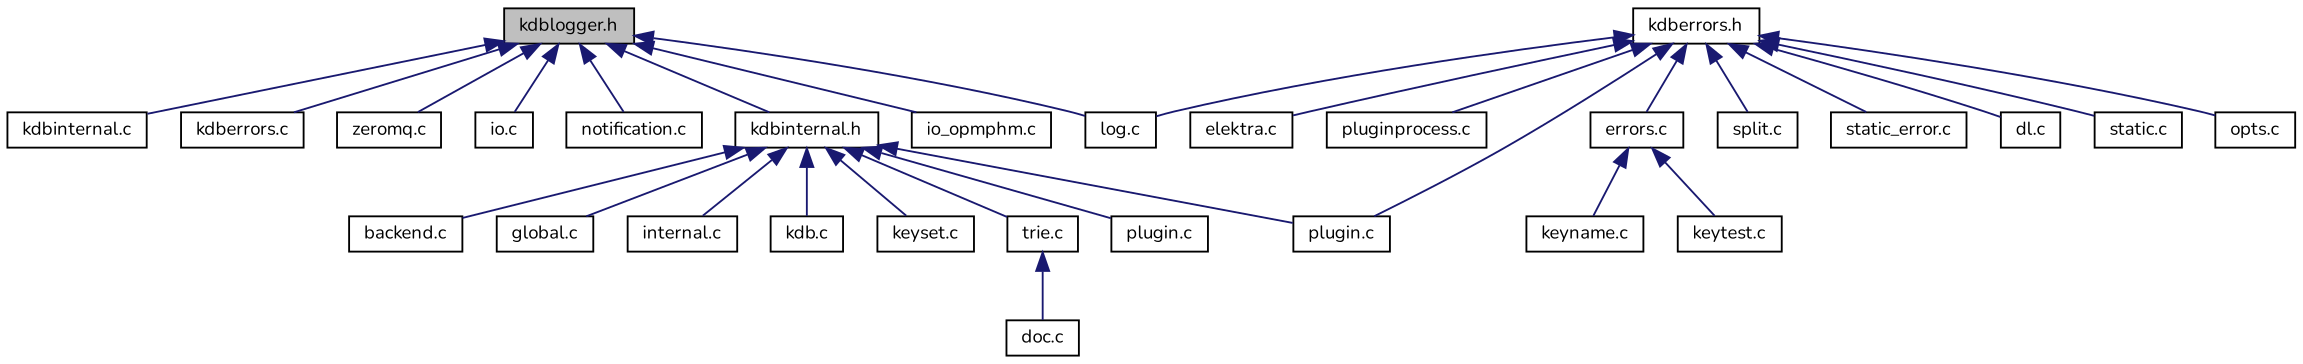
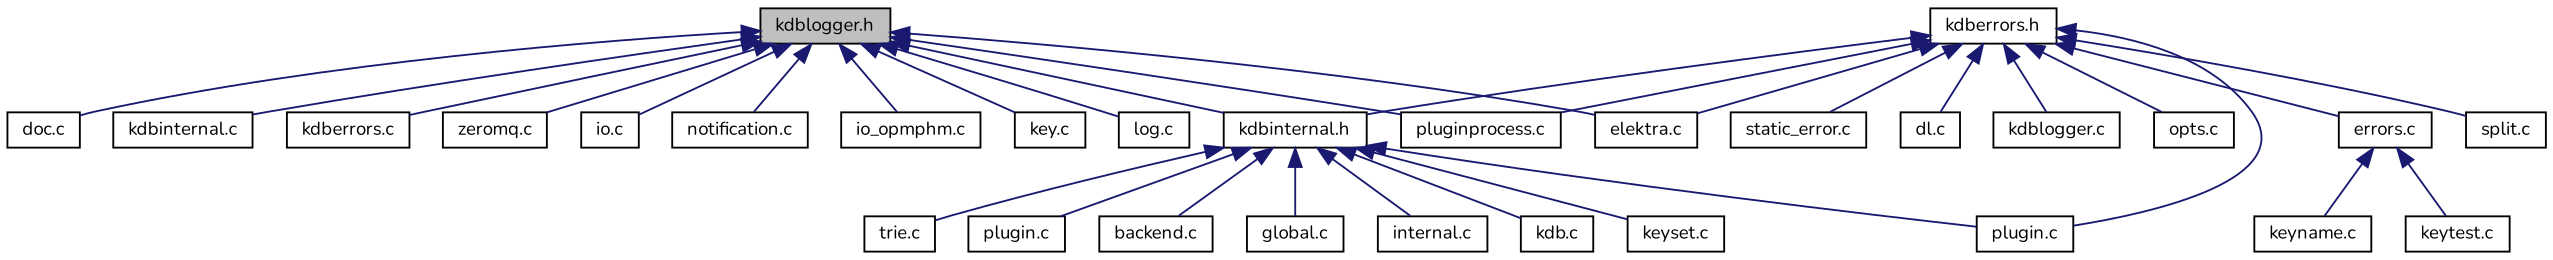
none -> (1253, 66)
(1384, 71) -> (1639, 74)
none -> (1155, 76)
none -> (1050, 130)
(2138, 130) -> (2057, 130)
(1043, 296) -> (409, 61)
